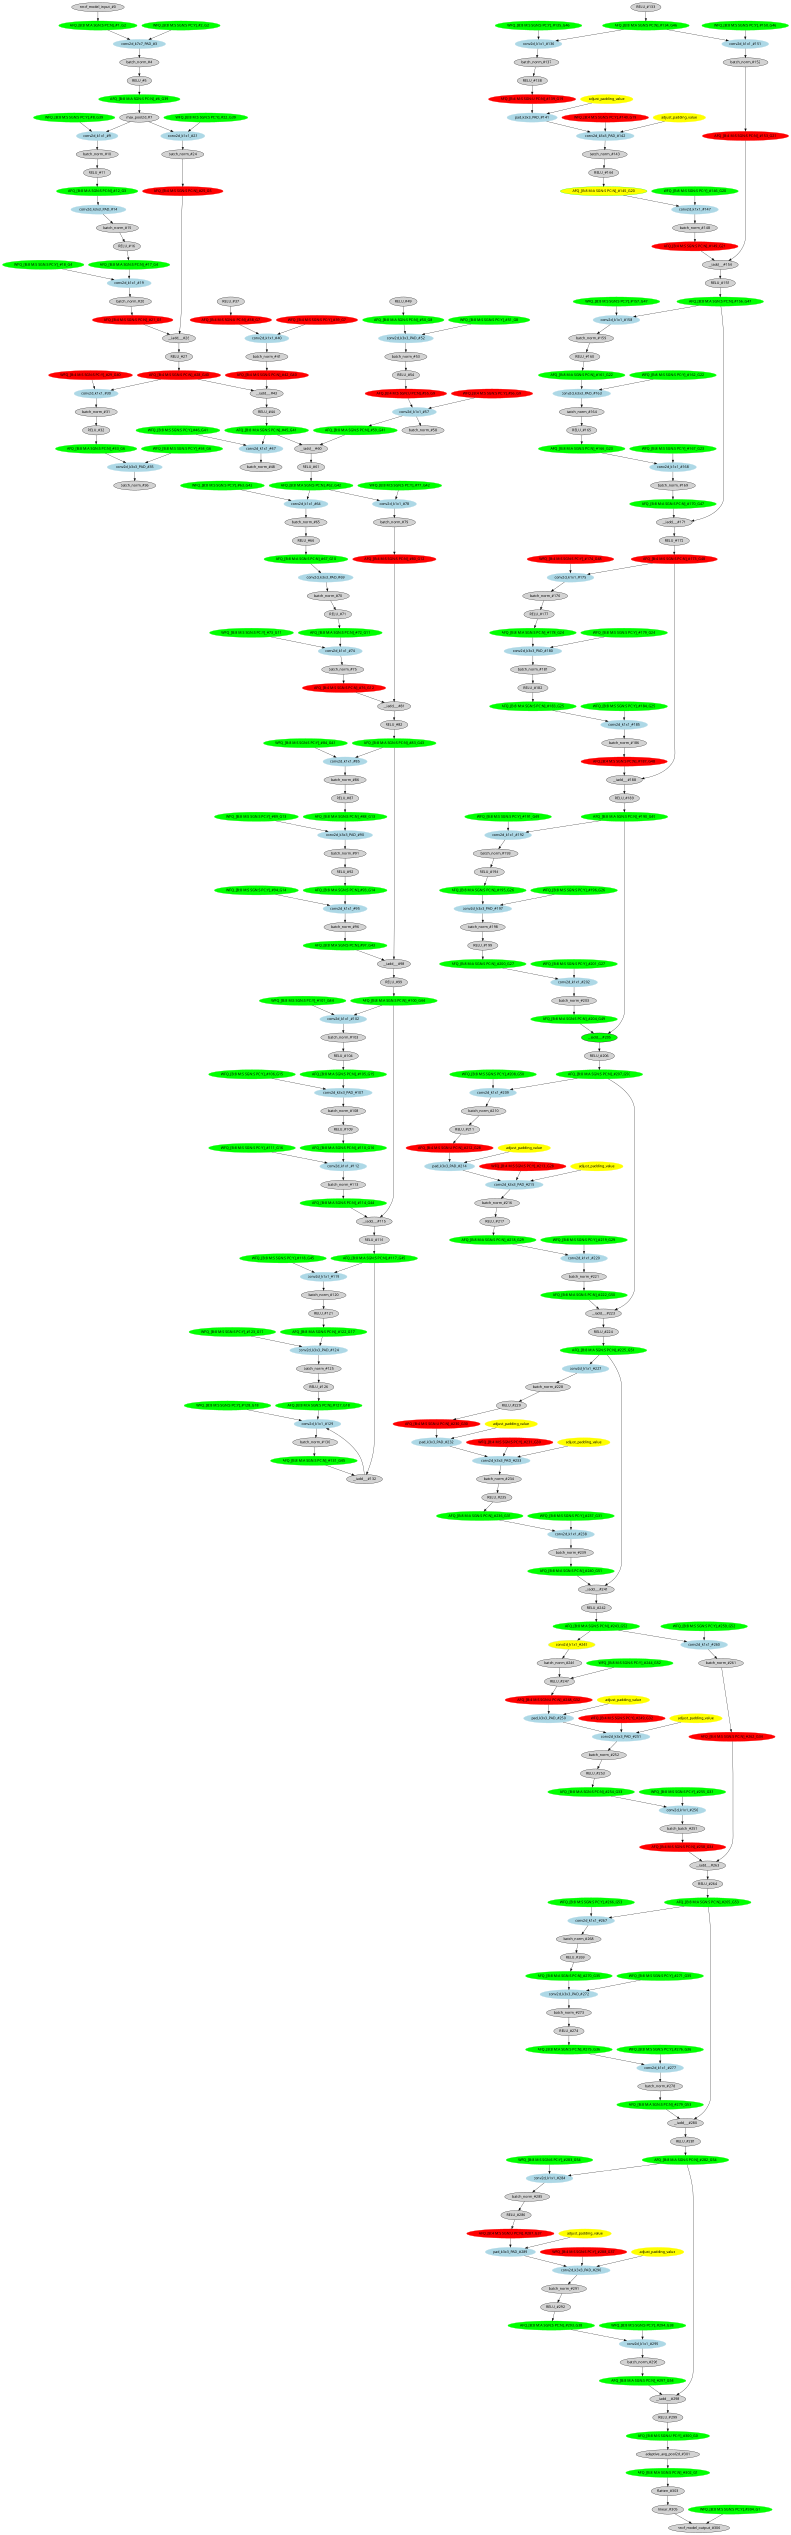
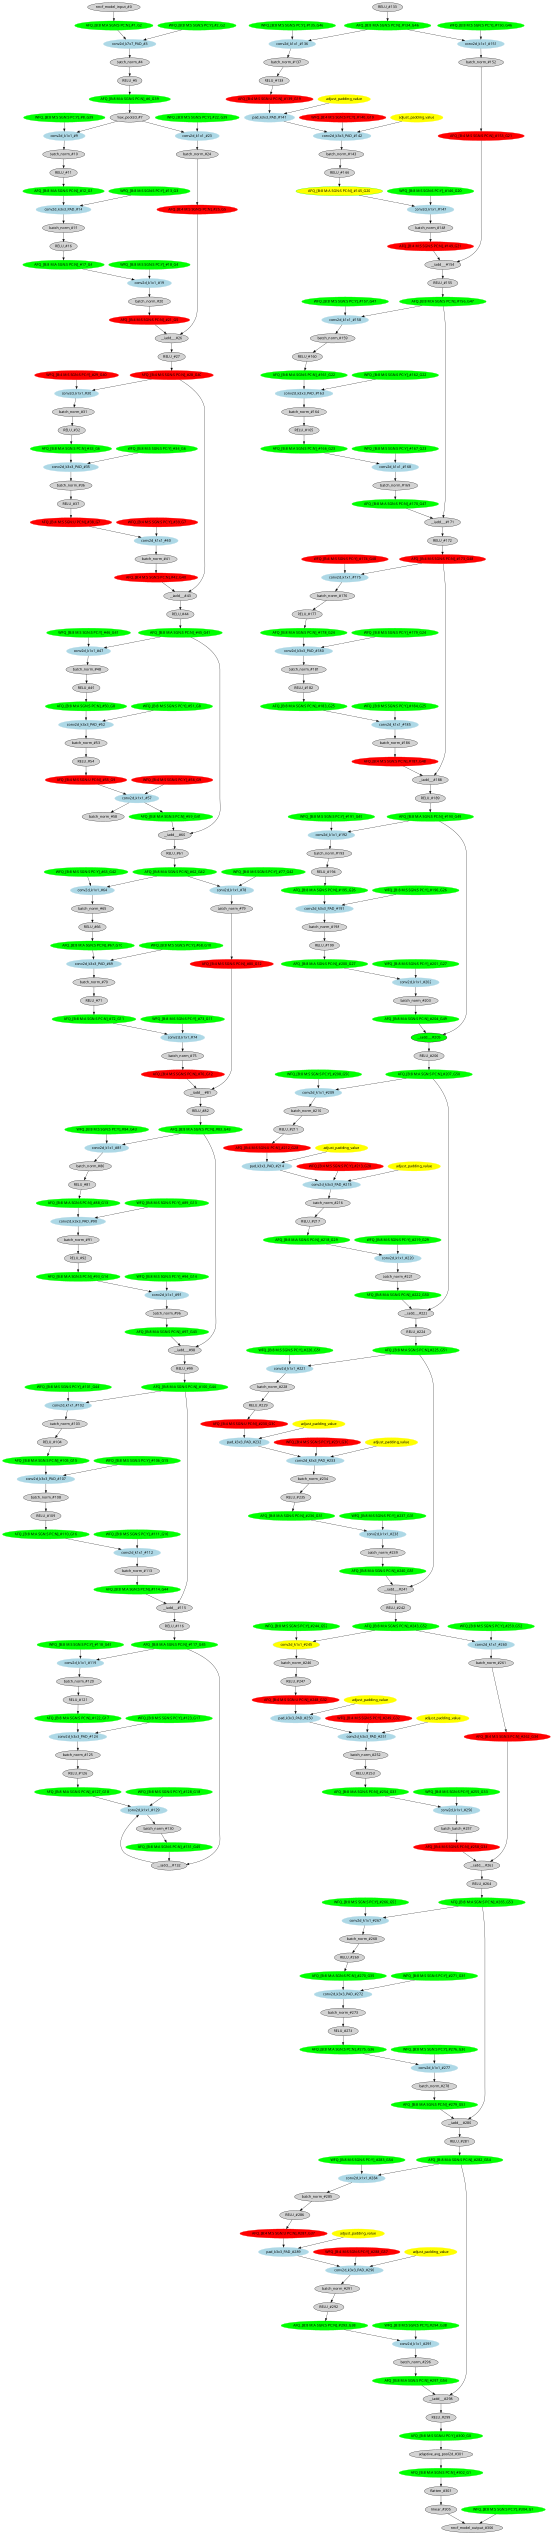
none -> (149, 191)
none -> (71, 494)
none -> (87, 678)
none -> (181, 946)
none -> (290, 1350)
(594, 1673) -> (296, 1634)
